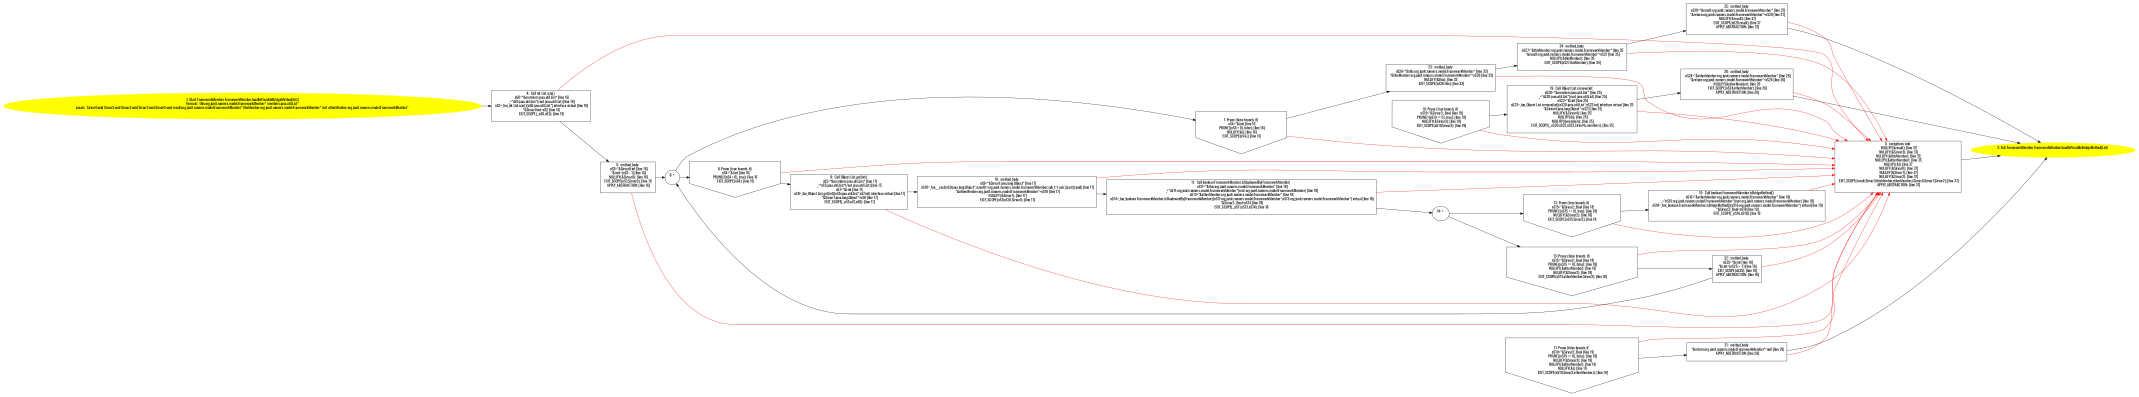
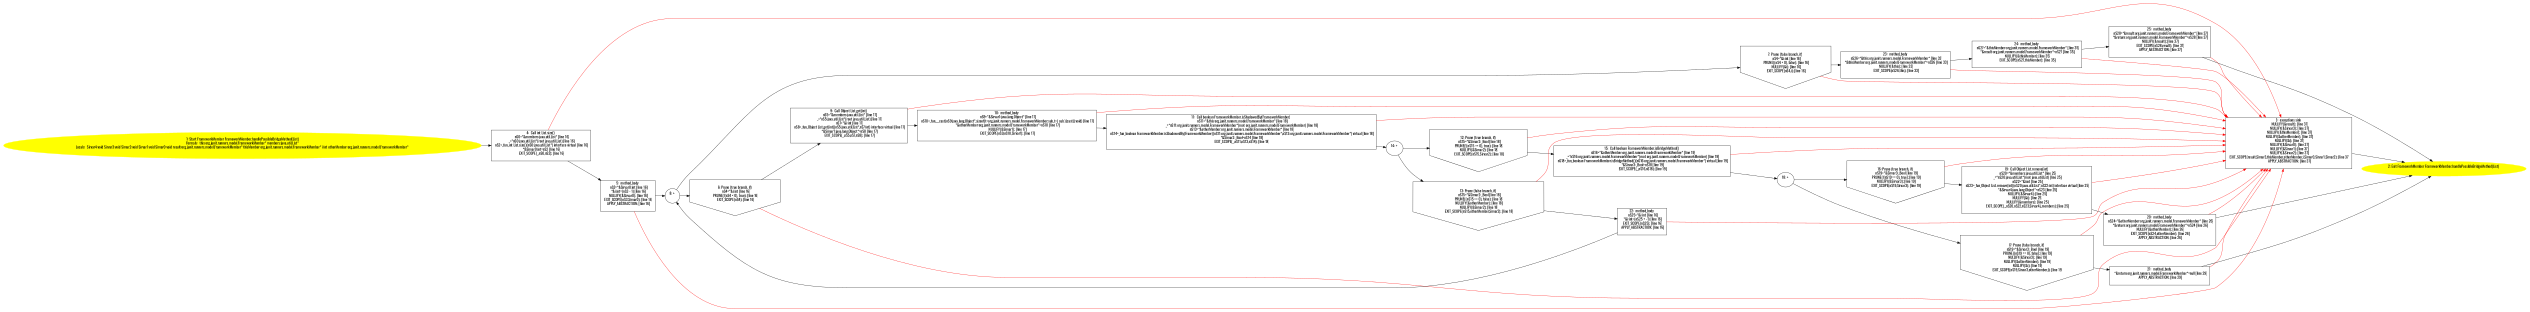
none -> (1786, 180)
